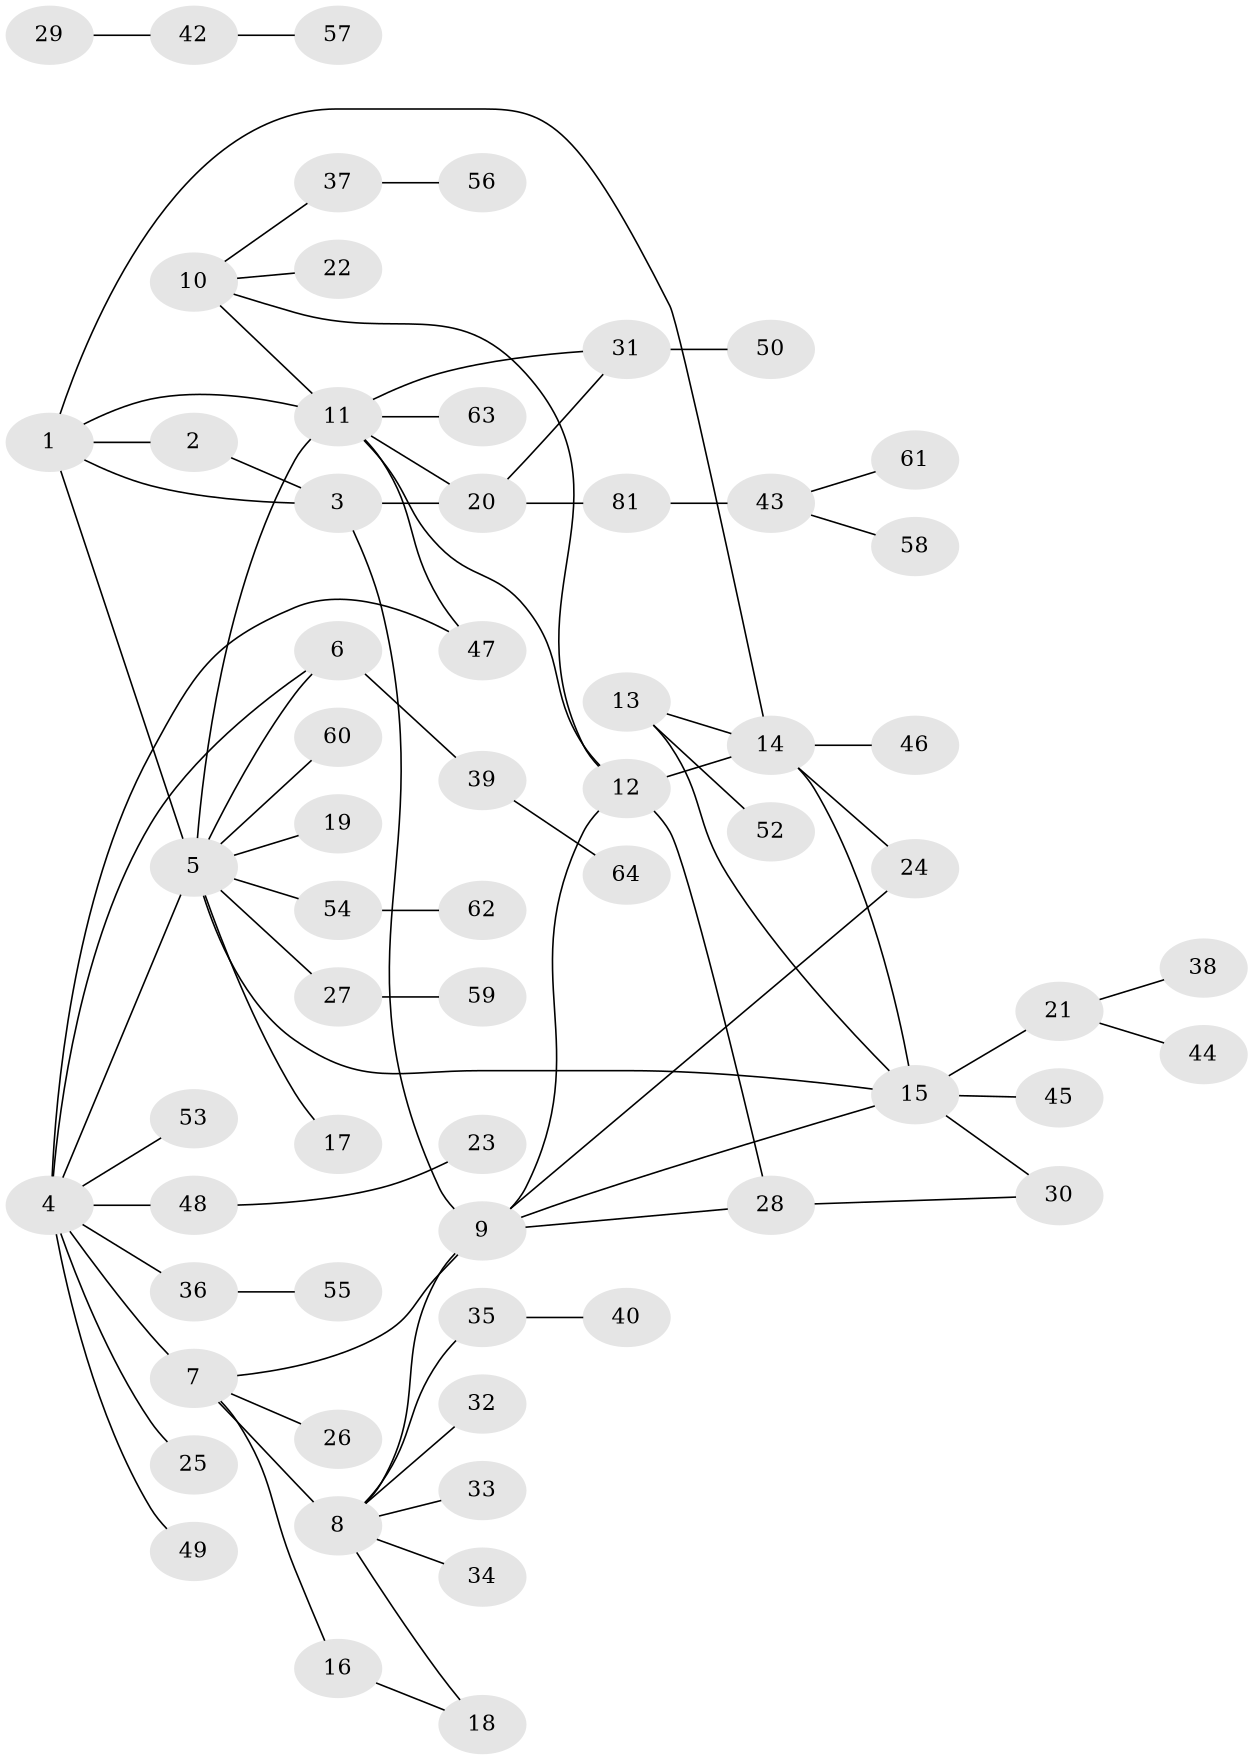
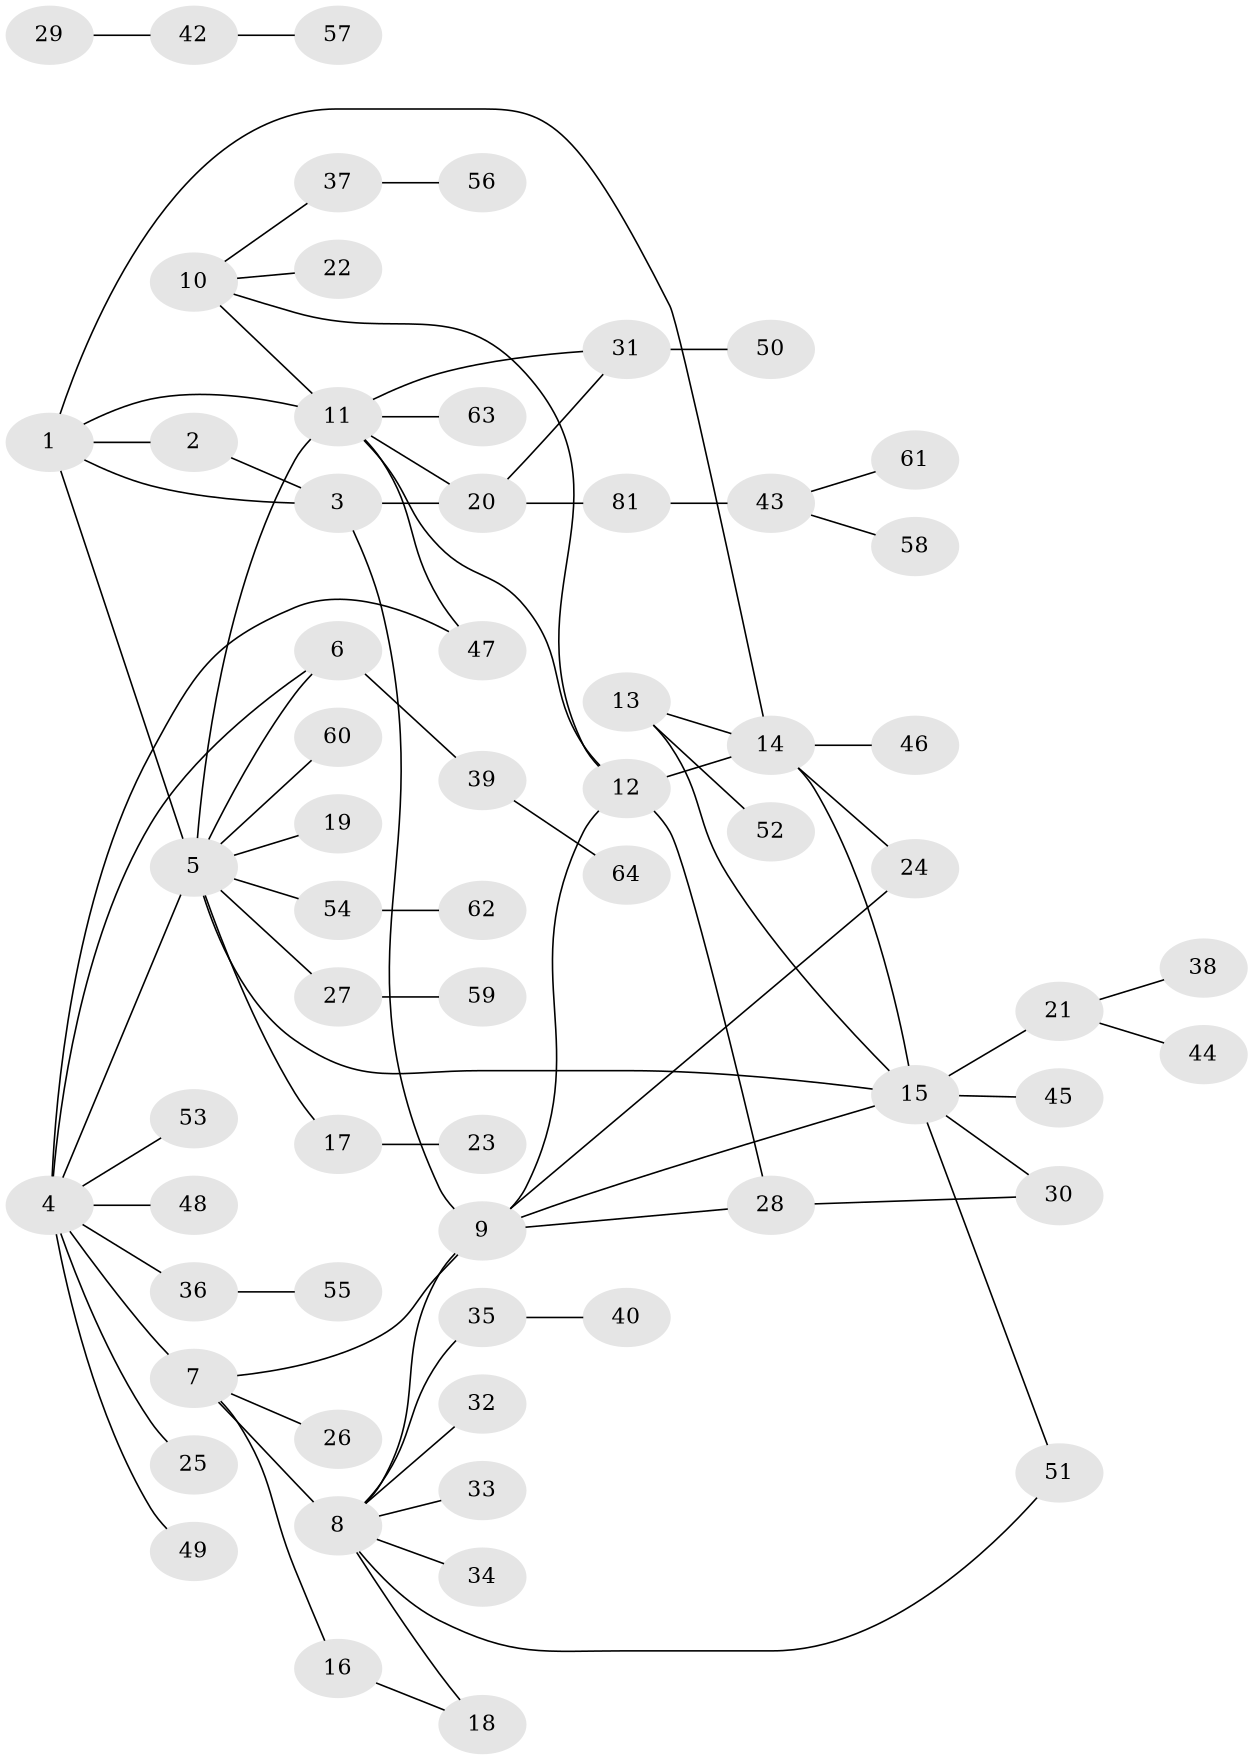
(345, 1195) -> (411, 1144)
none -> (1059, 1473)
